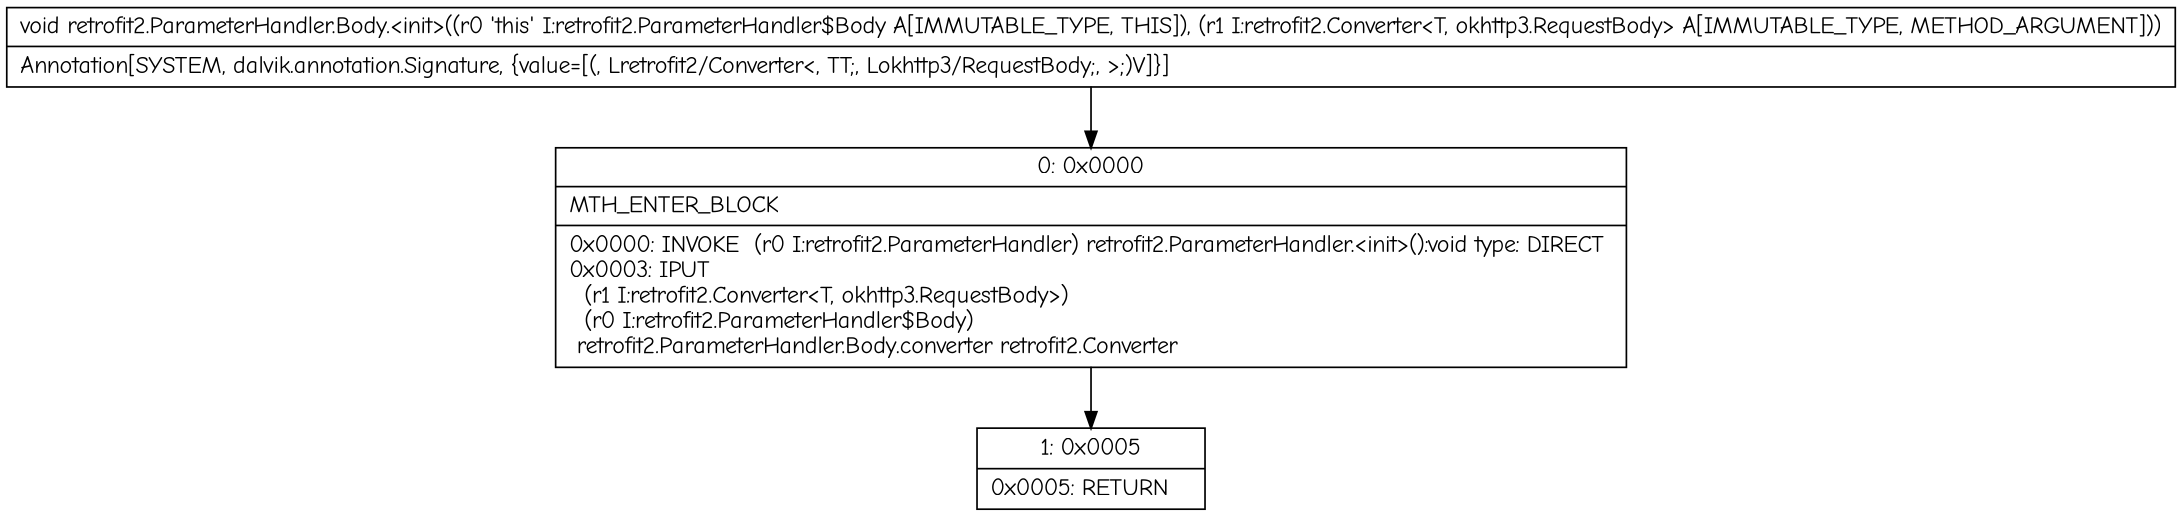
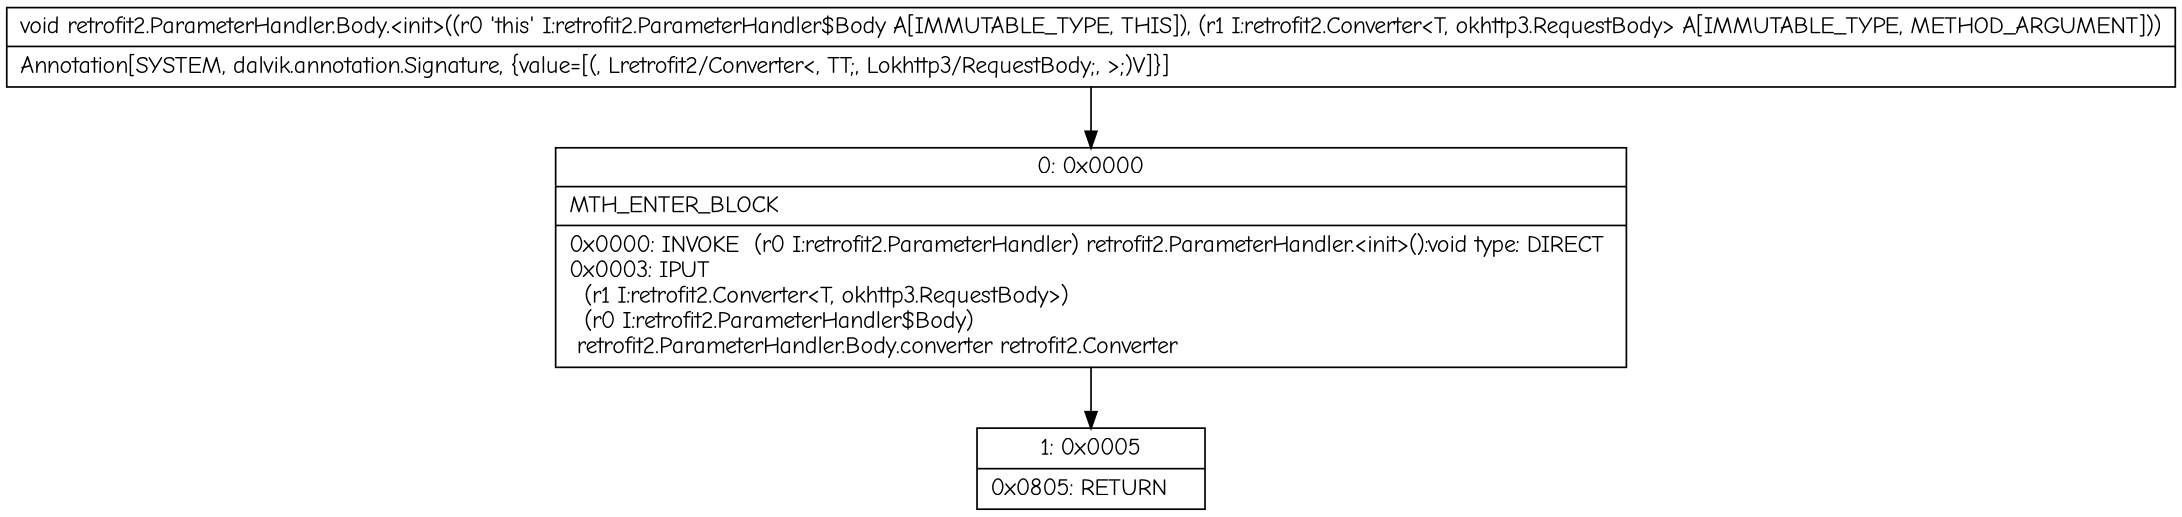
(1091, 488) -> (1090, 488)
